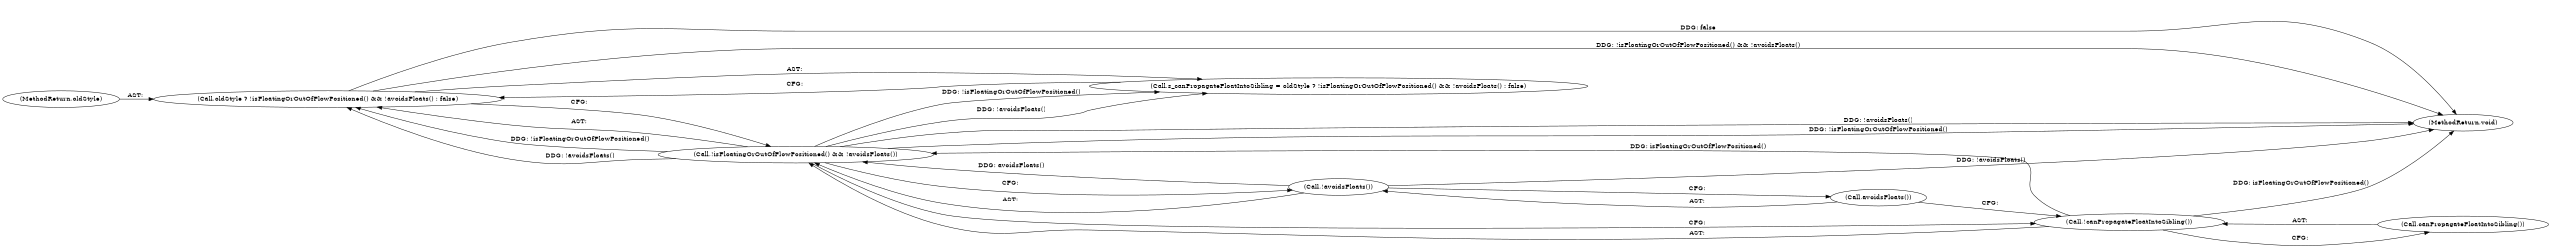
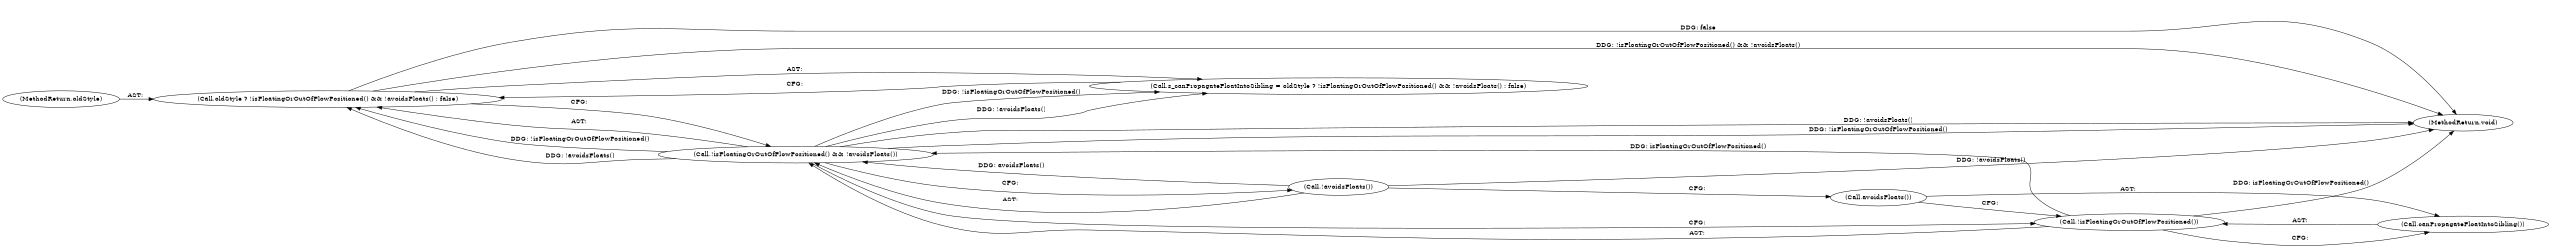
(1612, 205) -> (2181, 193)
(2129, 222) -> (2129, 222)
